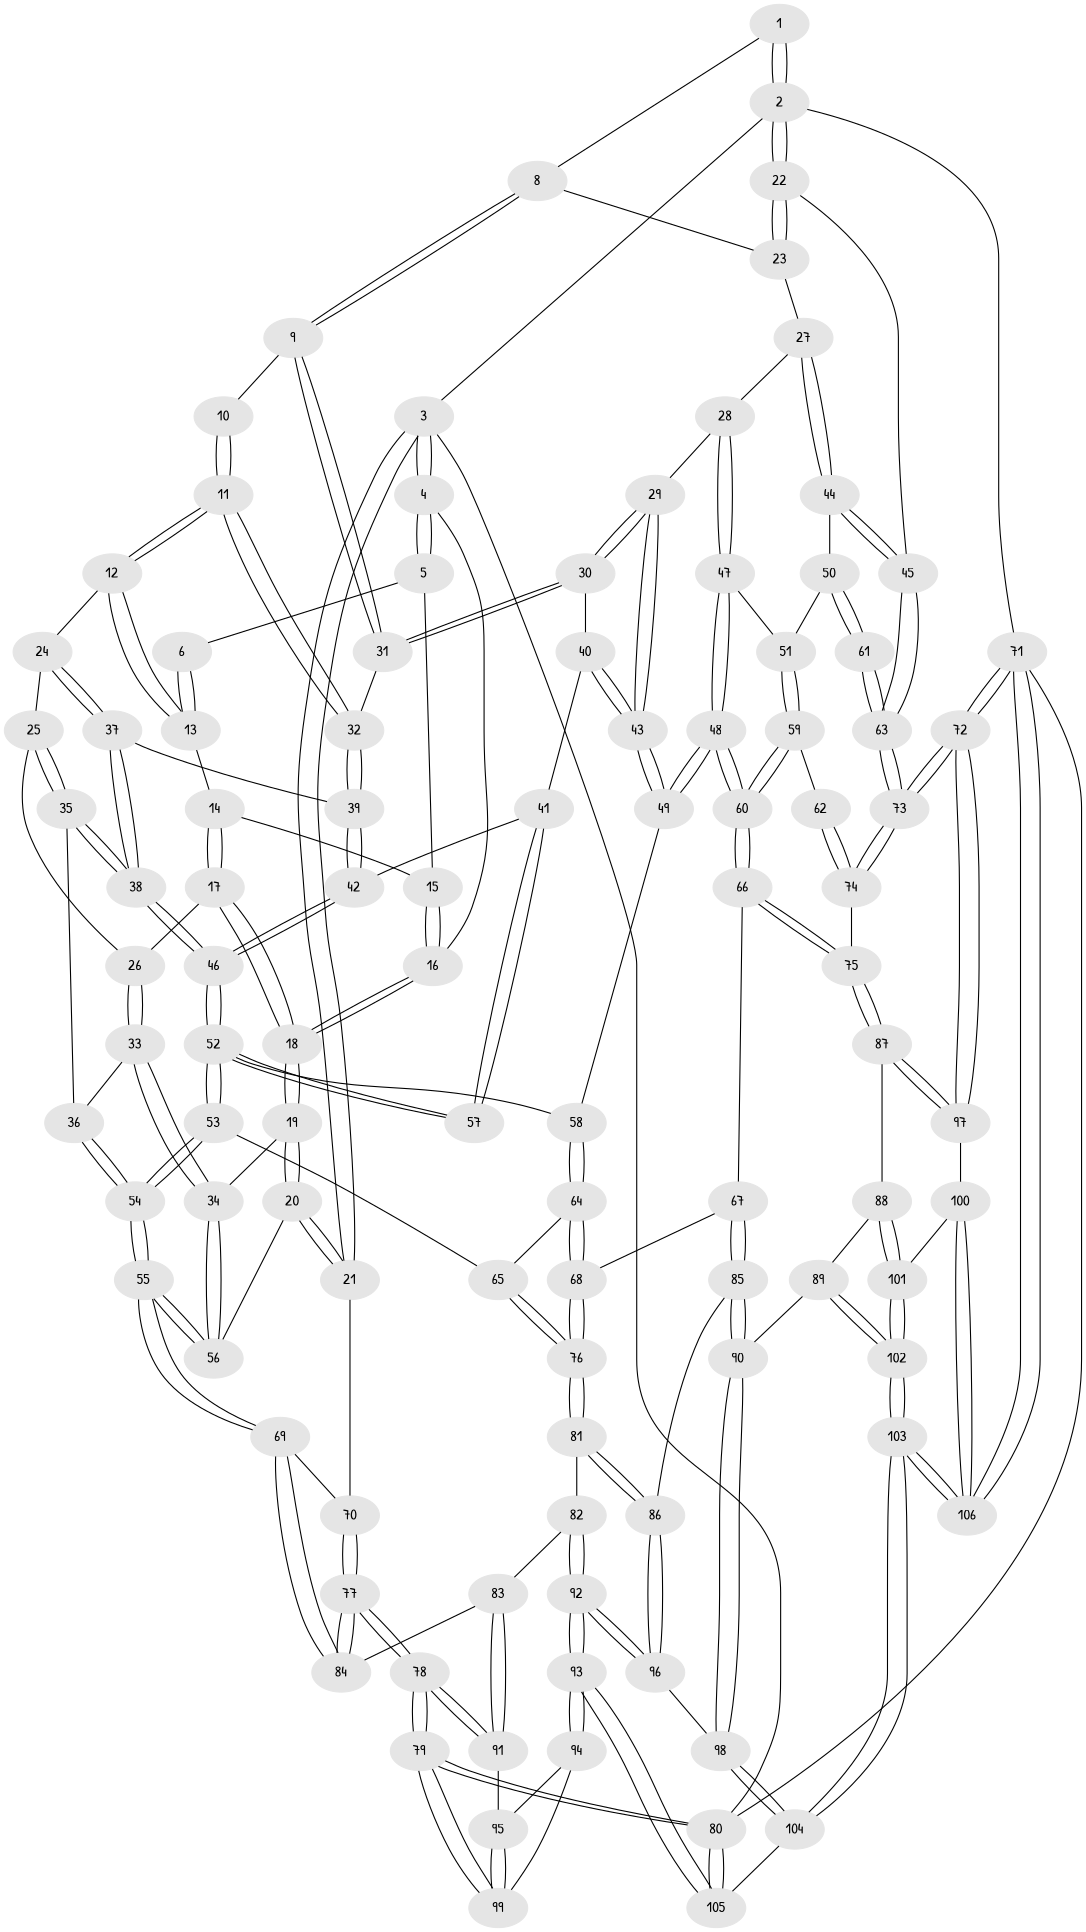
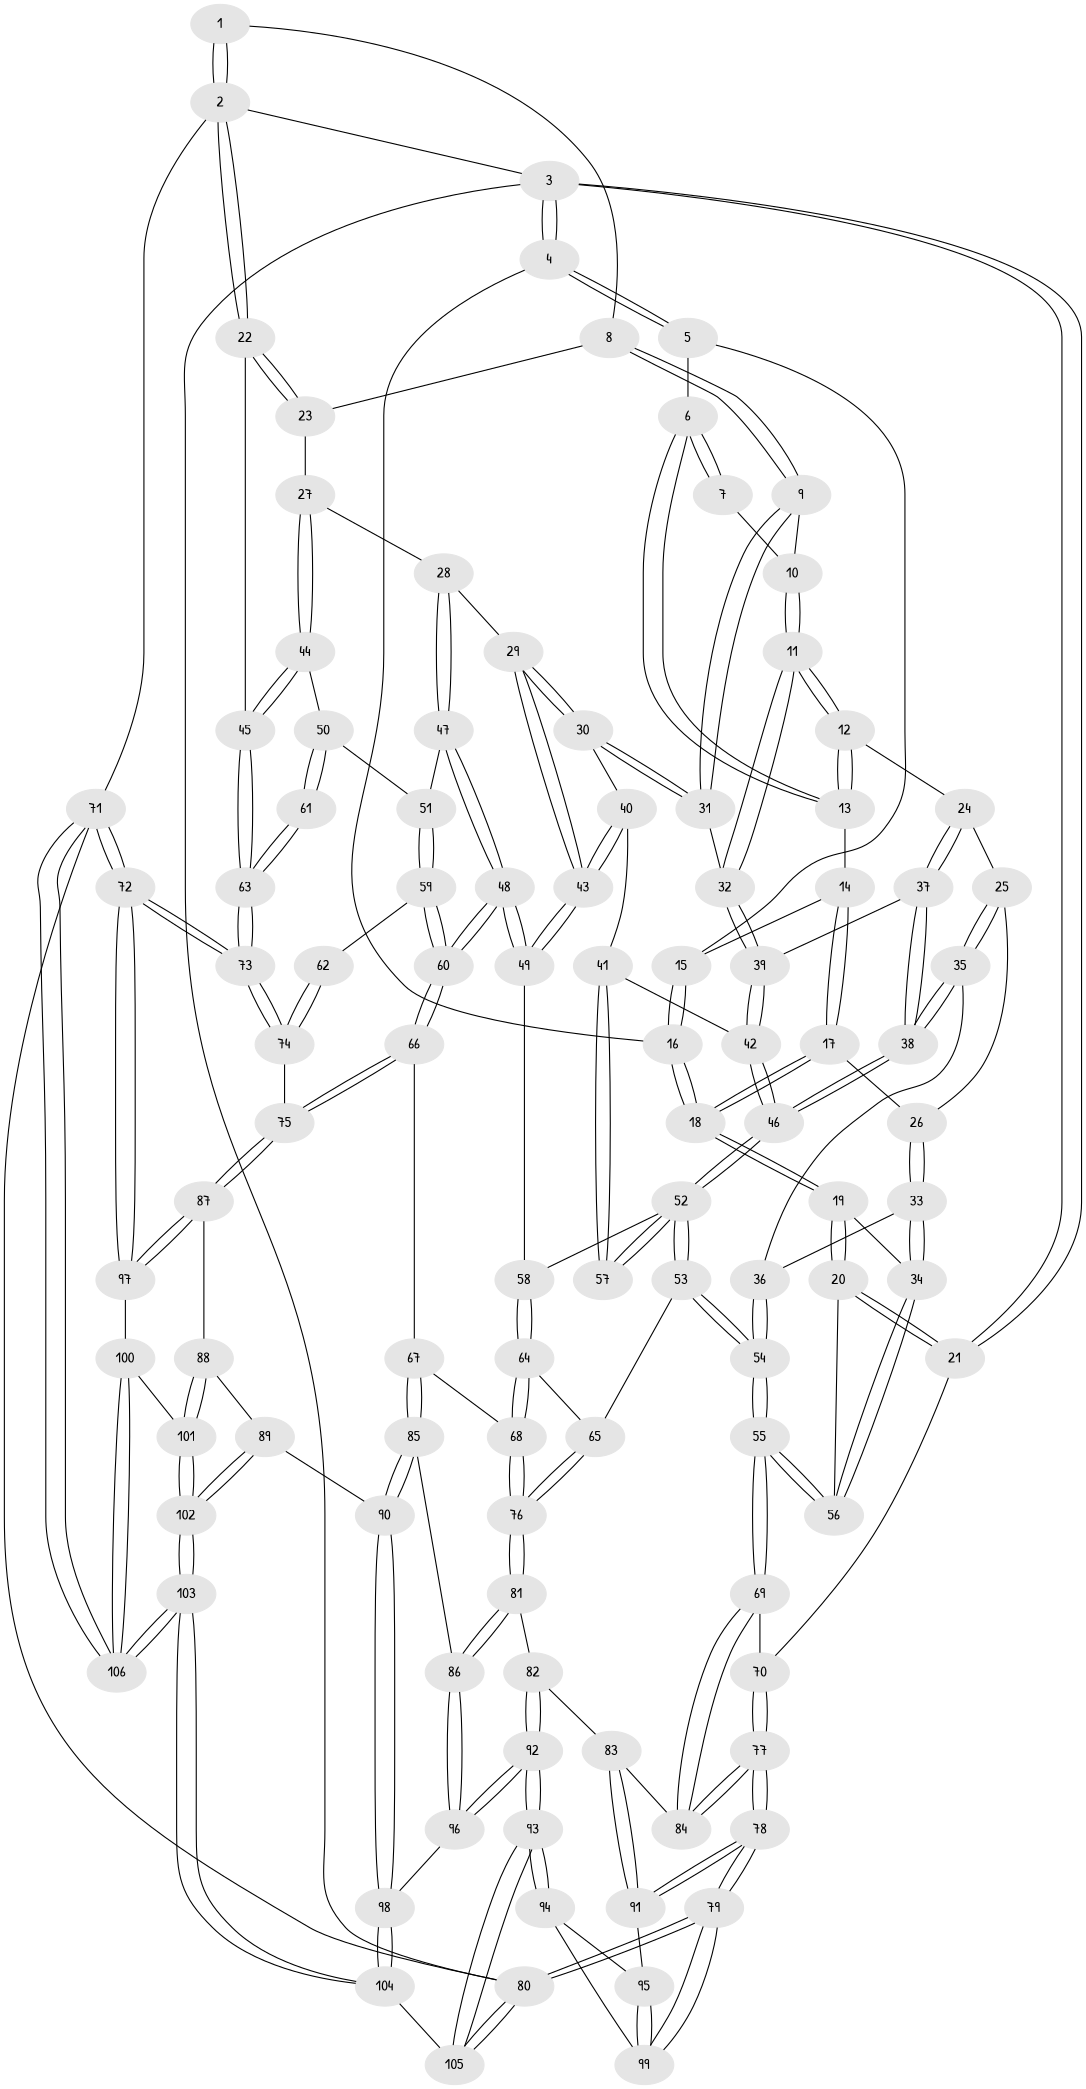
none -> (723, 495)
